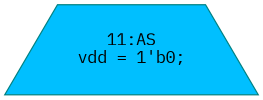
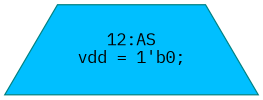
(132, 50) -> (132, 50)
